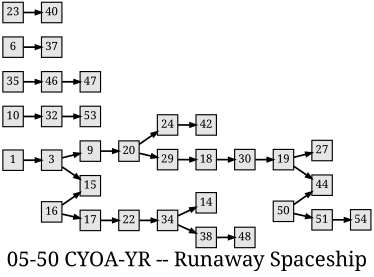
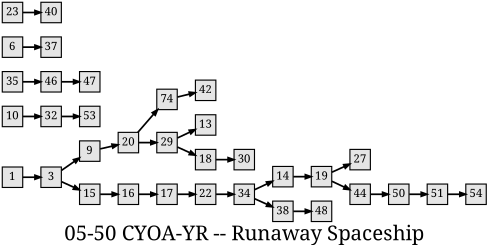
(168, 125) -> (167, 99)
none -> (206, 125)
(261, 160) -> (299, 177)
(300, 200) -> (377, 194)
(69, 201) -> (106, 194)
